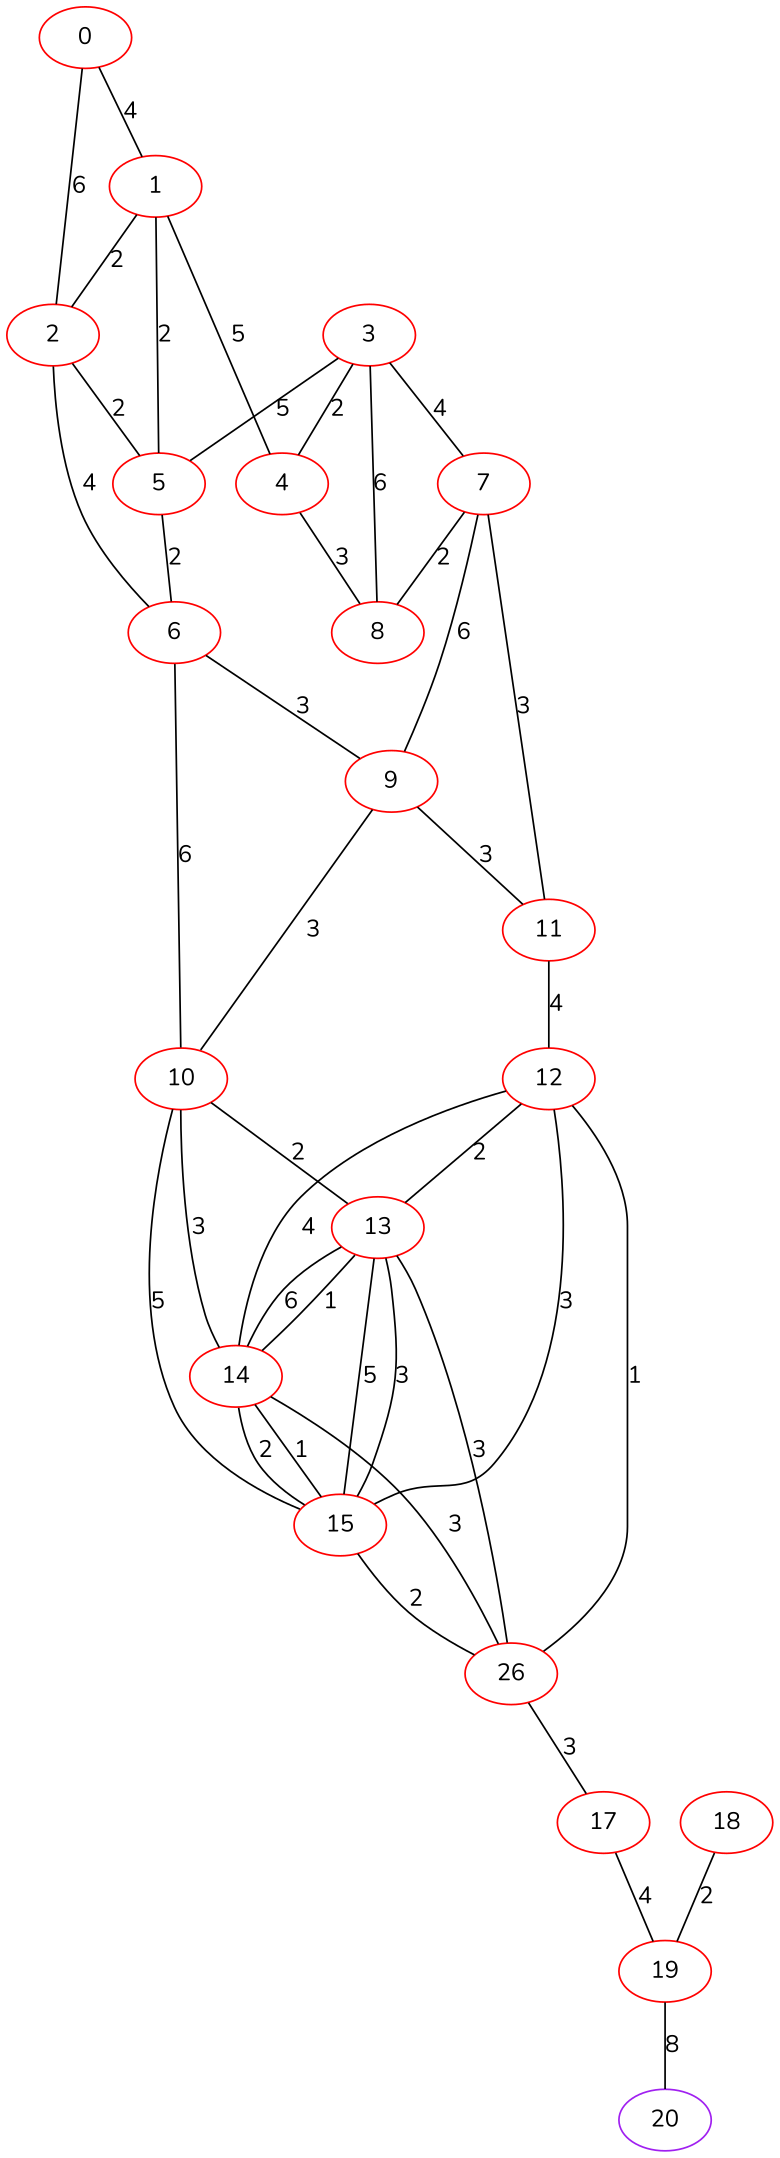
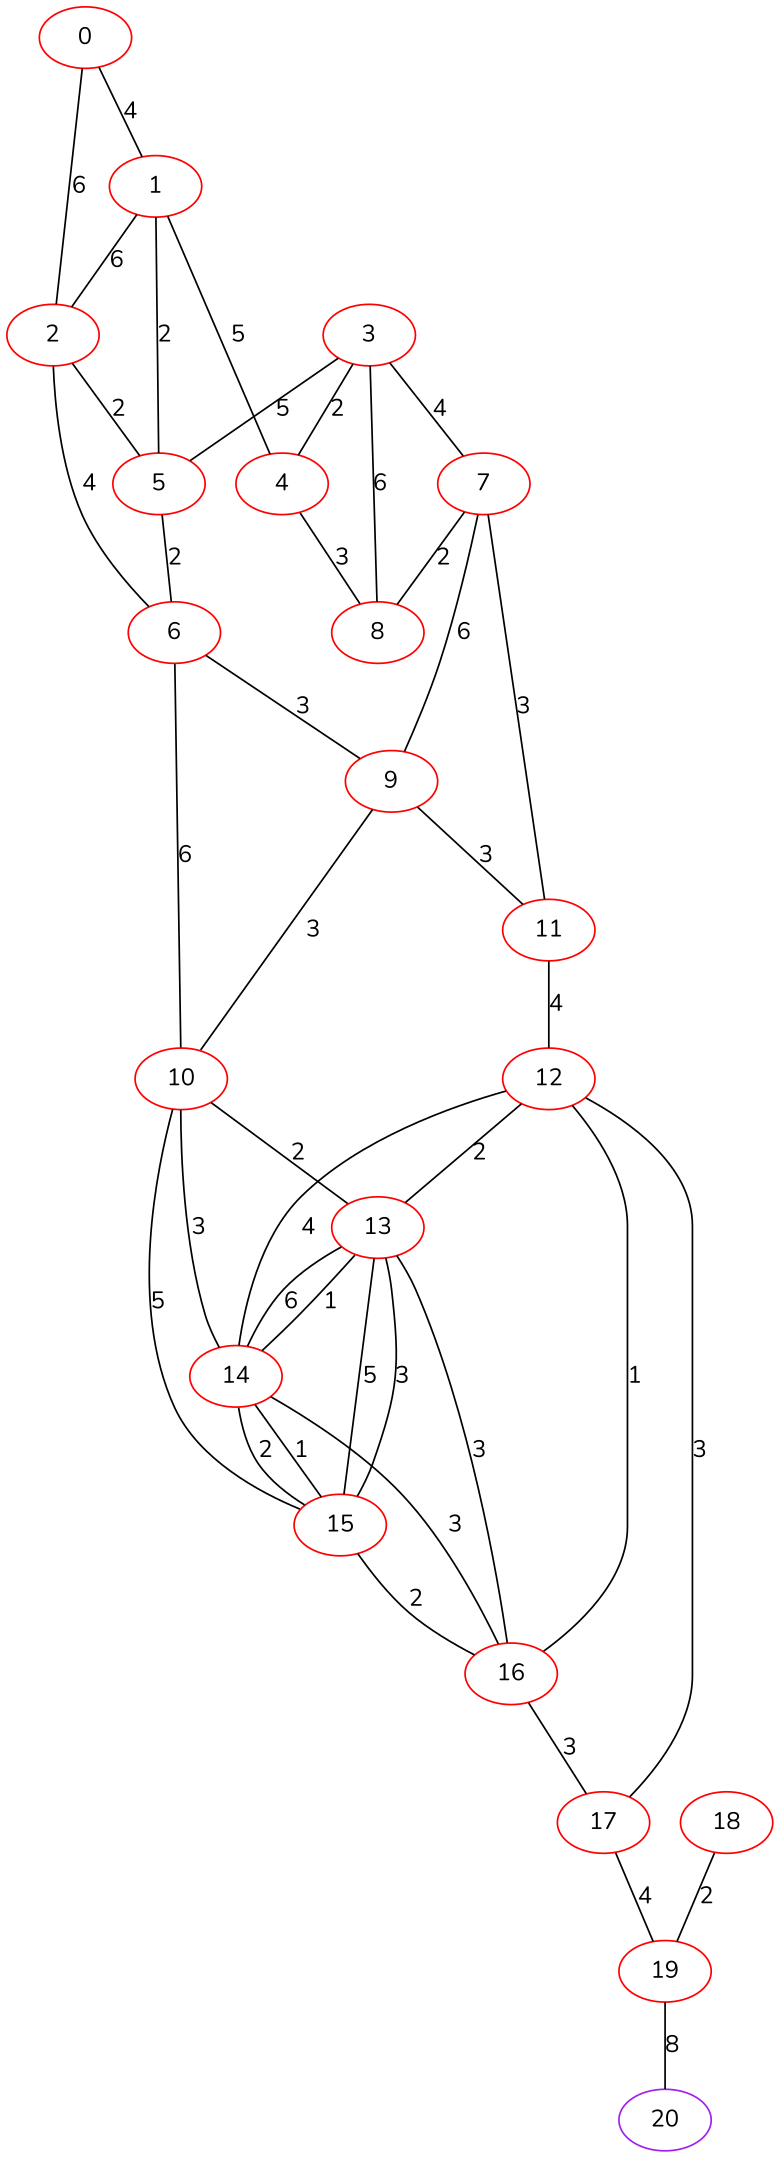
(117, 261) -> (117, 261)
(547, 1357) -> (692, 1433)
(511, 1674) -> (511, 1674)
